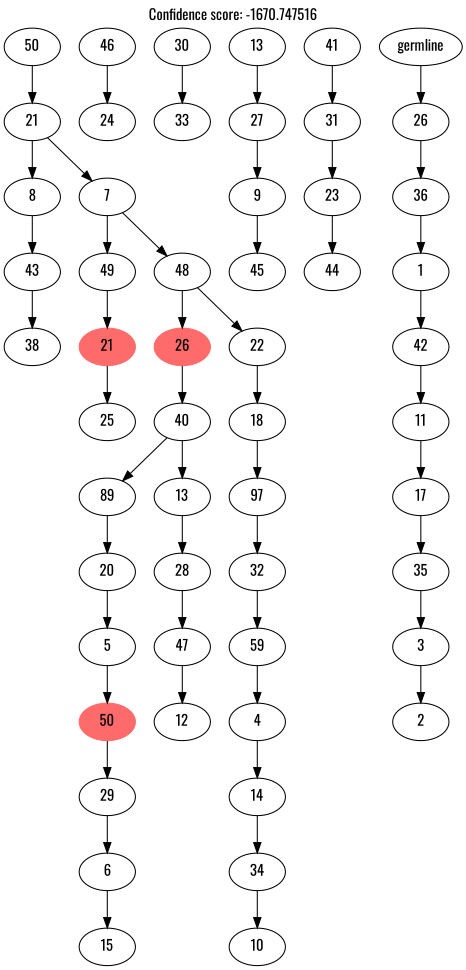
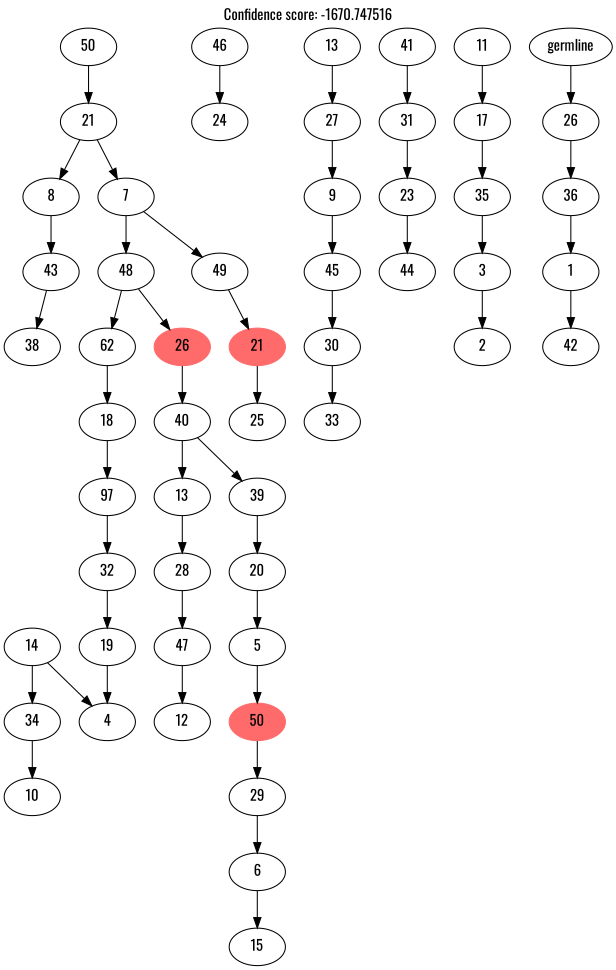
none -> (332, 304)
(257, 347) -> (107, 347)
(421, 379) -> none
(107, 497) -> (257, 497)
(257, 647) -> (107, 647)
(257, 754) -> (66, 681)
